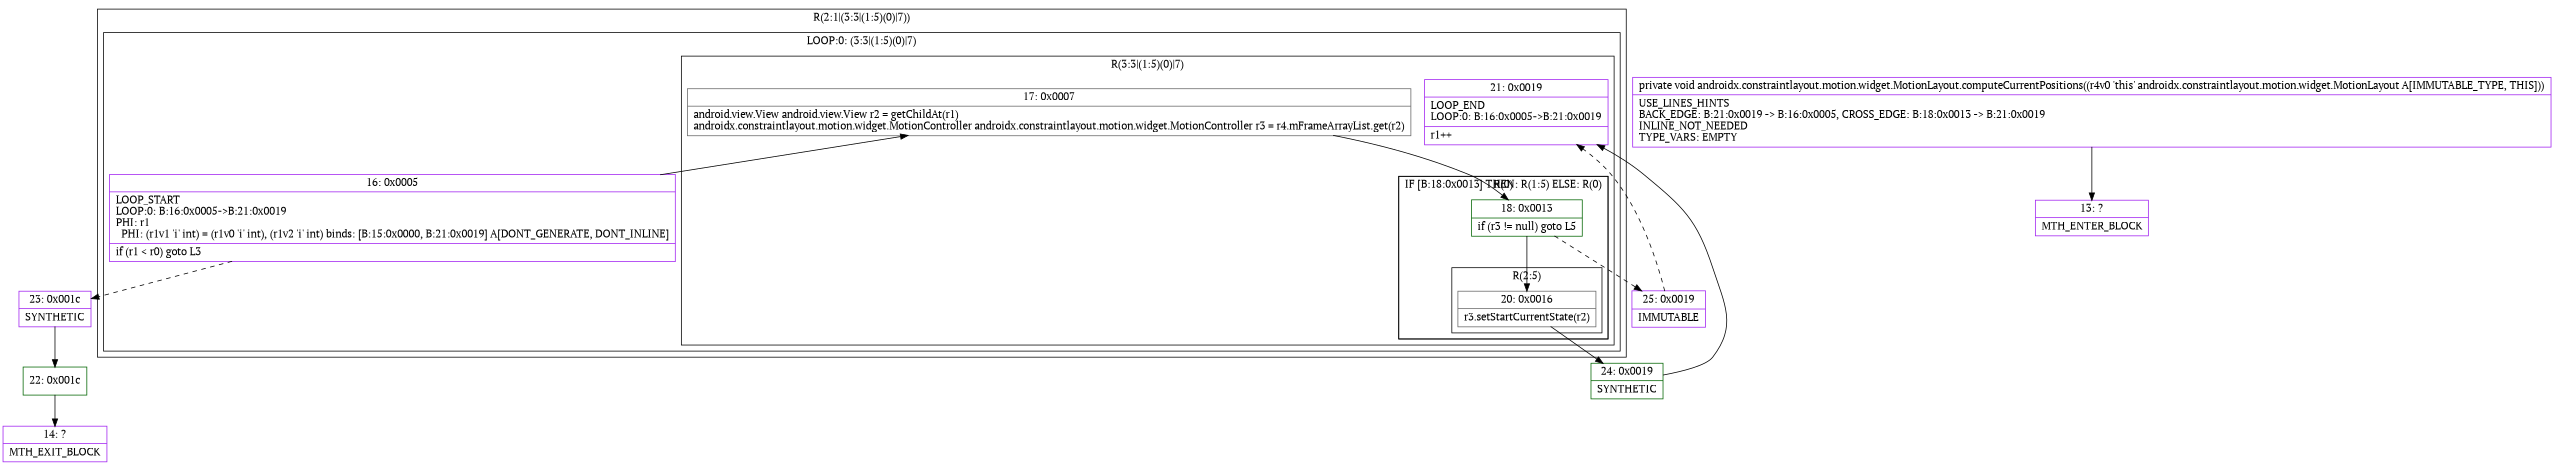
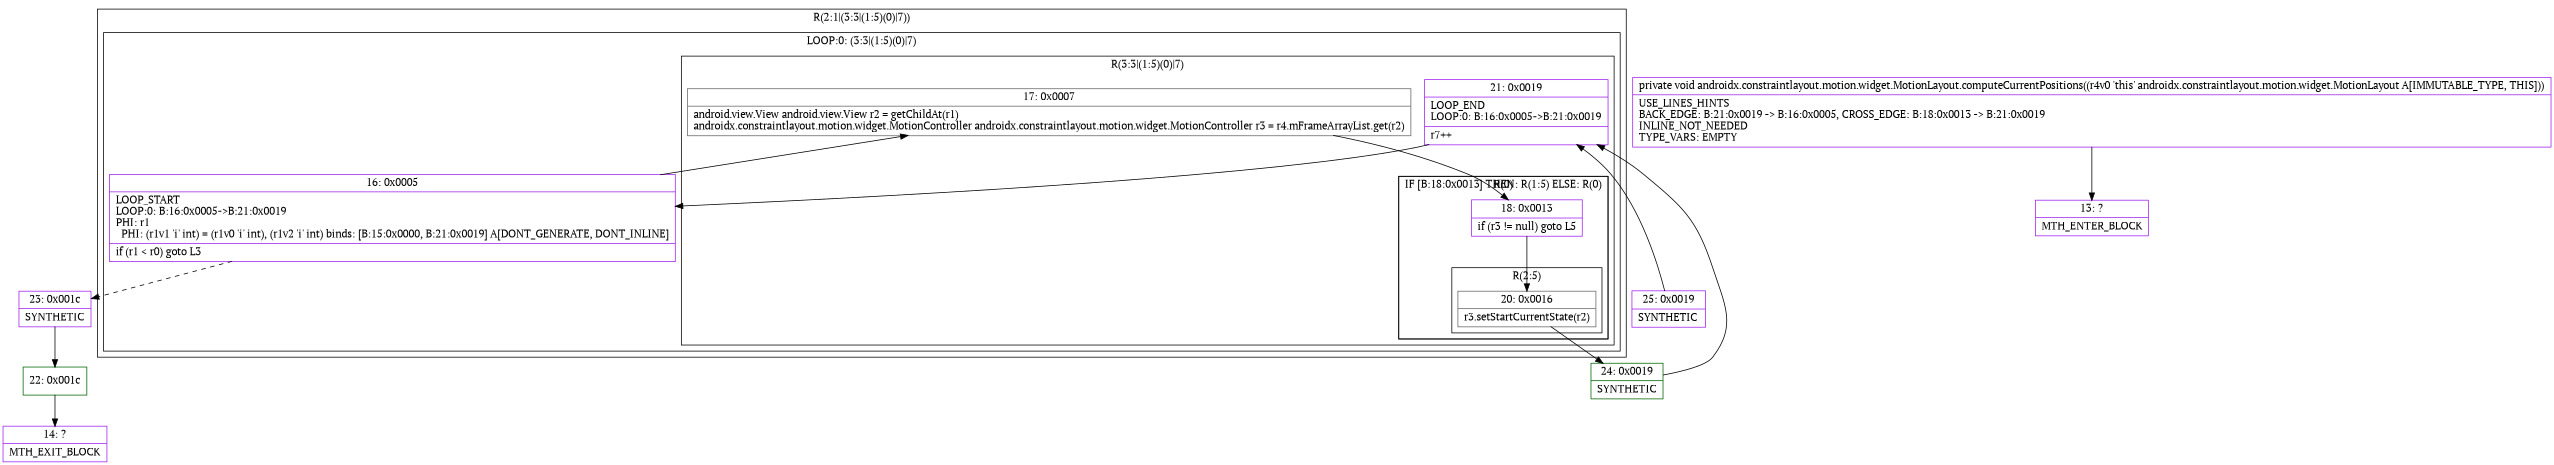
(1441, 135) -> (1441, 135)
none -> (1057, 185)
(1636, 213) -> (1636, 213)
(1527, 218) -> (1527, 218)
(1595, 261) -> none
(1669, 318) -> (1668, 318)
